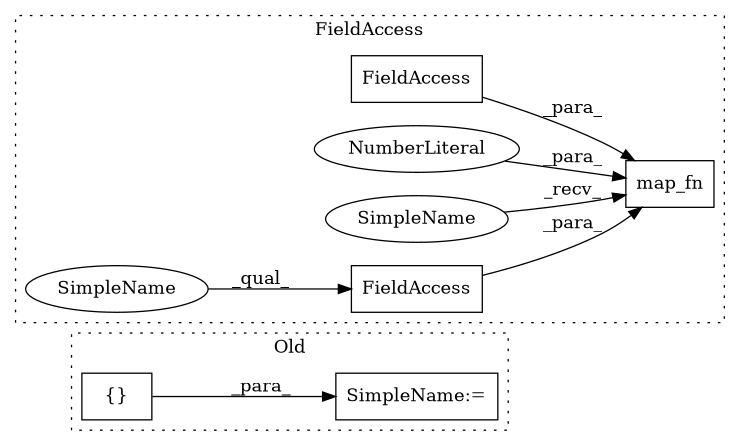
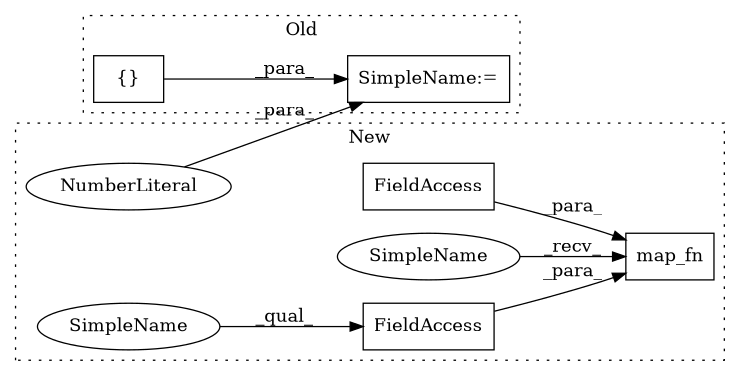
(370, 30) -> (370, 138)
(559, 169) -> (268, 137)
